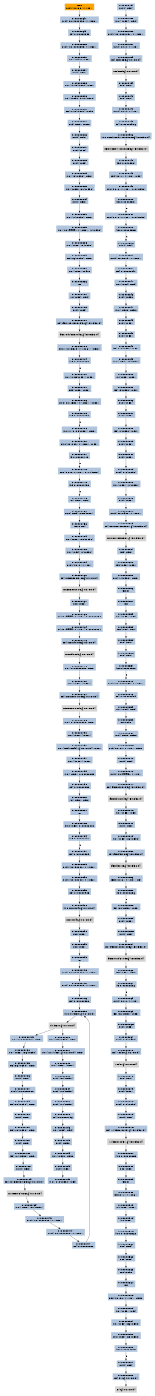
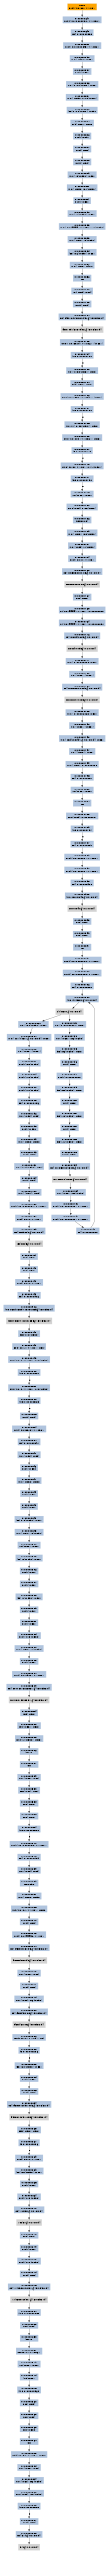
none -> (29, 1172)
